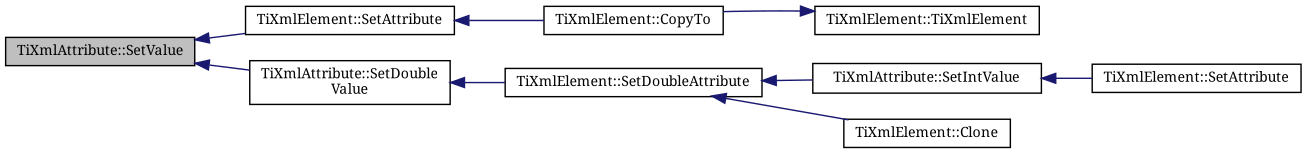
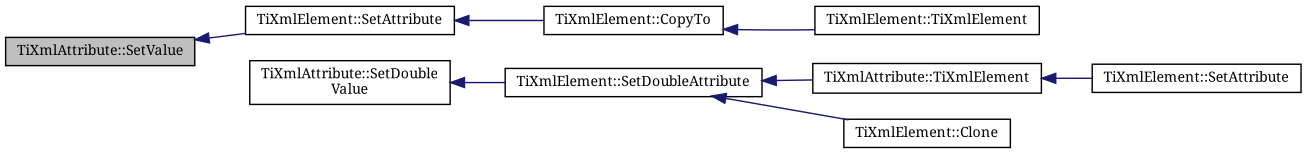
(762, 11) -> (776, 30)
(230, 68) -> none
(927, 78) -> (927, 78)
